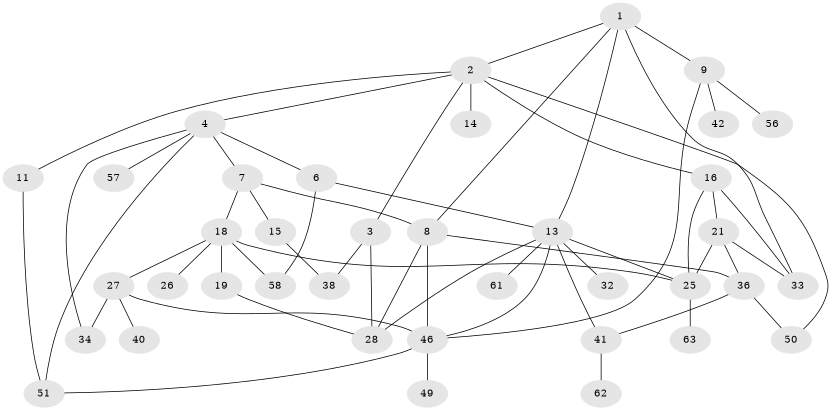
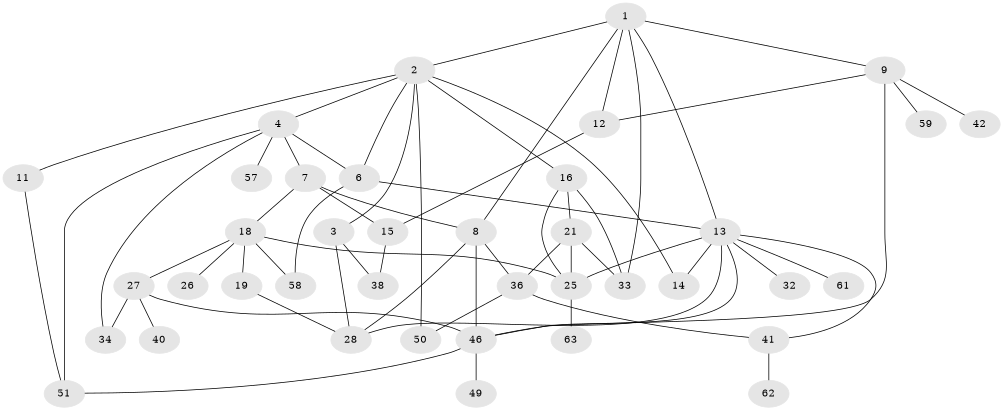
none -> (384, 123)
none -> (600, 124)
(773, 124) -> (926, 124)
none -> (700, 259)
